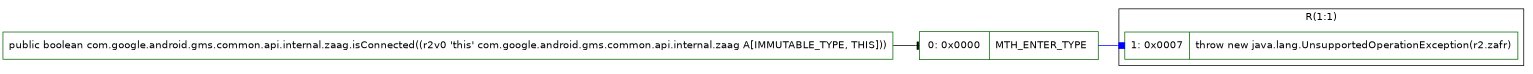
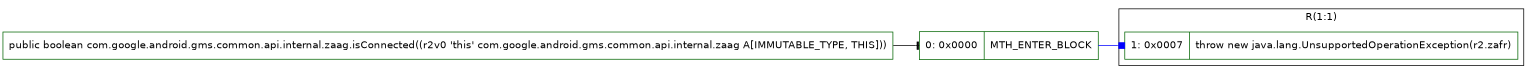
(1041, 45) -> (1041, 45)
